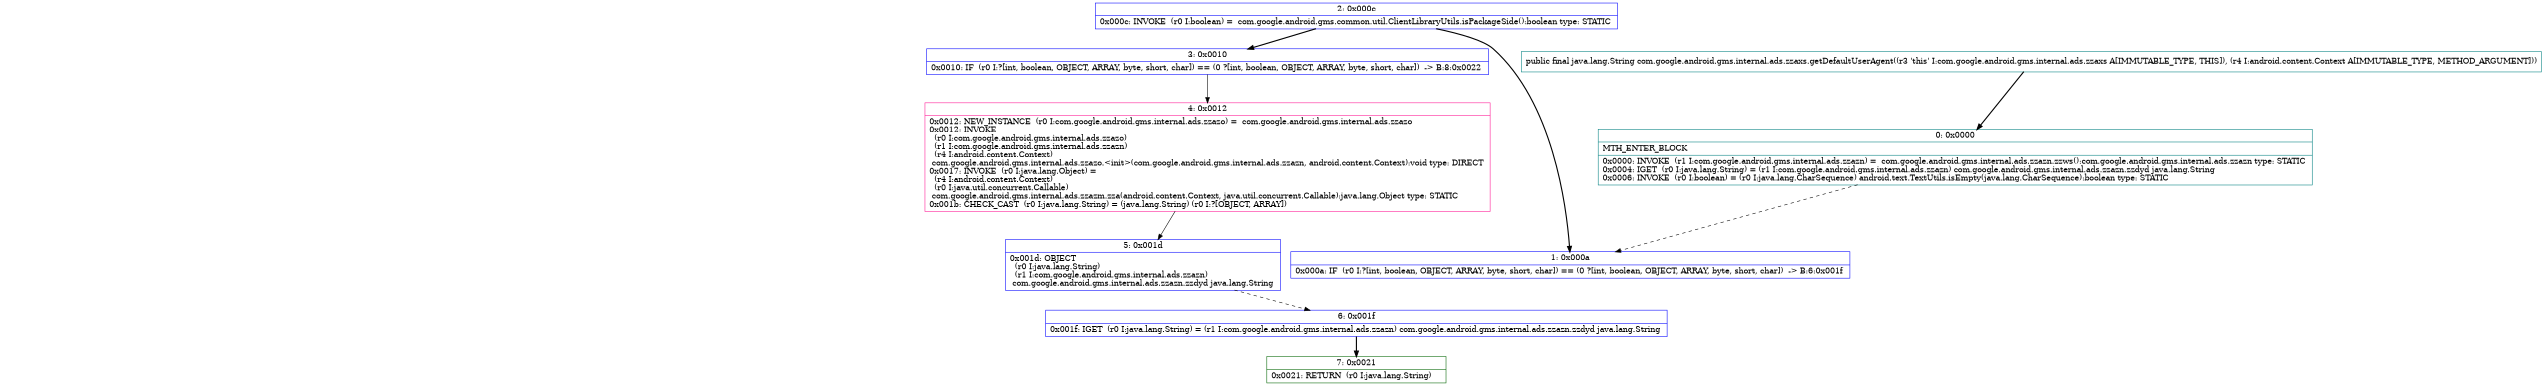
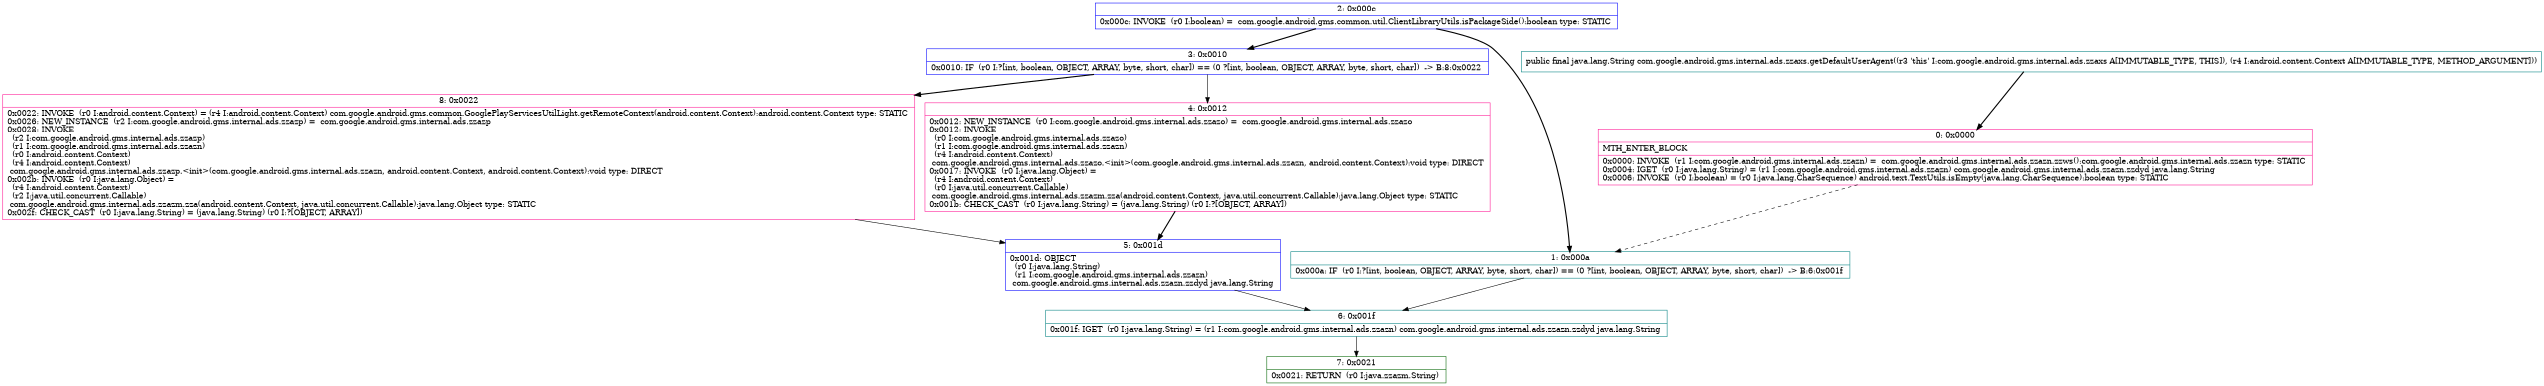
none -> (459, 157)
(1955, 157) -> (1955, 157)
(1168, 223) -> (1168, 223)
(1570, 265) -> (1570, 265)
none -> (1466, 293)
(1270, 299) -> (1270, 299)
(1356, 323) -> (1356, 323)
(1356, 344) -> (1356, 344)
(1353, 376) -> (1356, 376)
